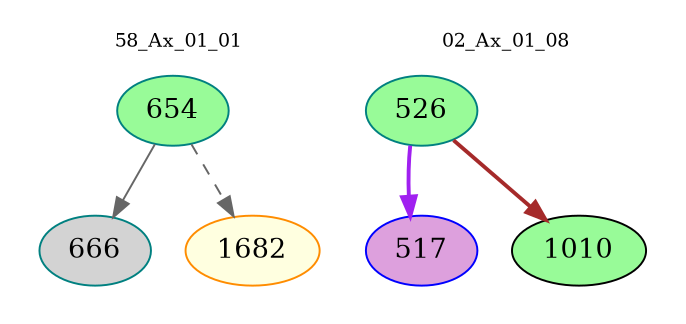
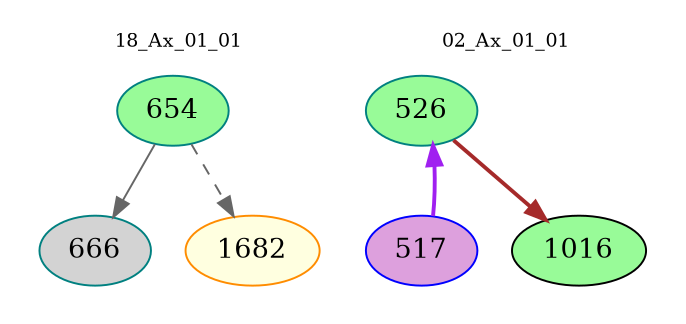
(179, 42) -> (179, 42)
(506, 42) -> (506, 42)
(409, 171) -> (435, 191)
(579, 251) -> (579, 251)
